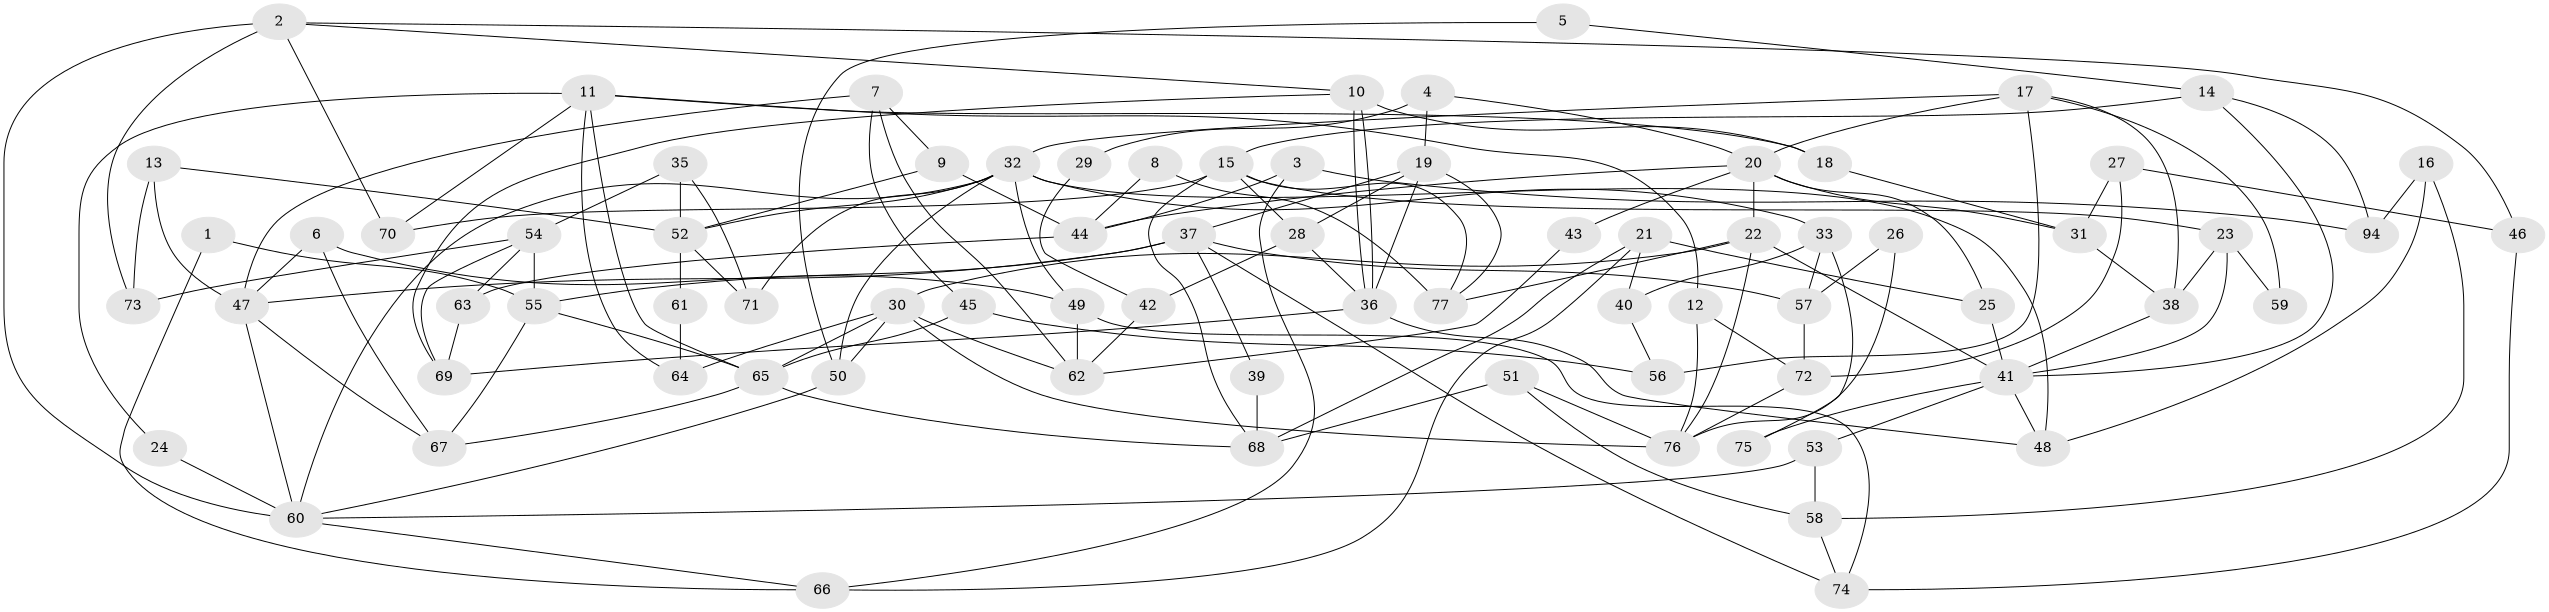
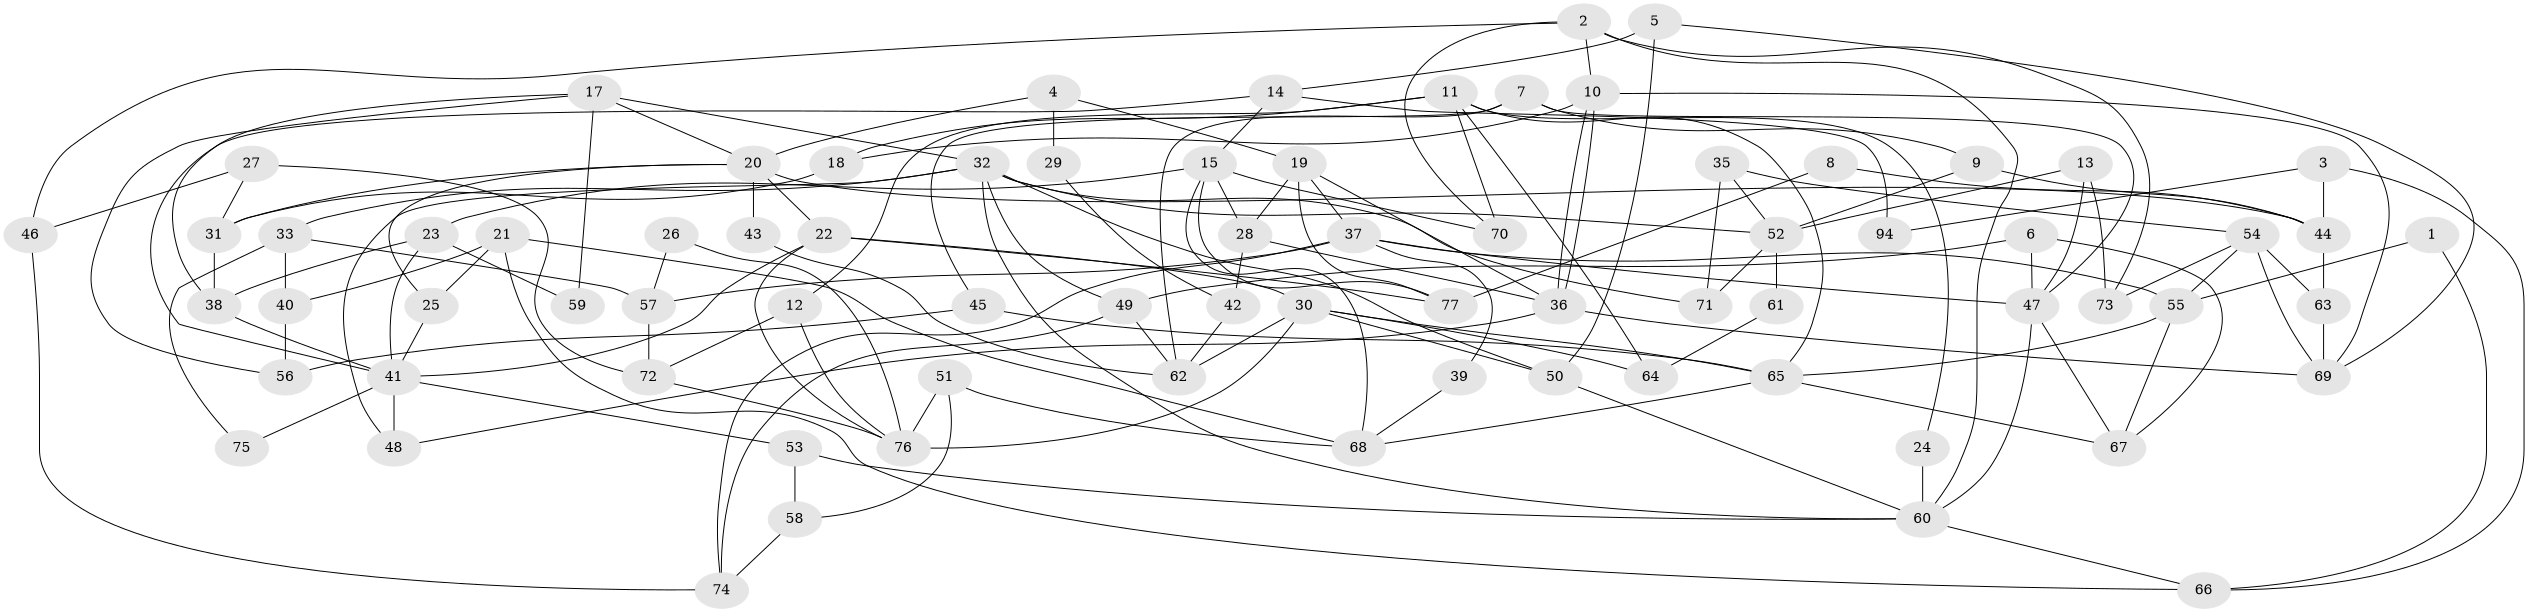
none -> (2196, 93)
(2426, 164) -> none
